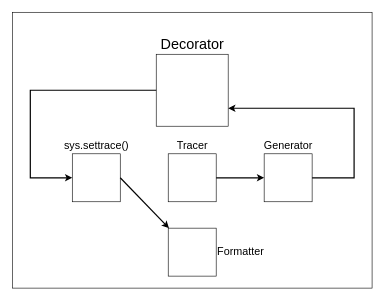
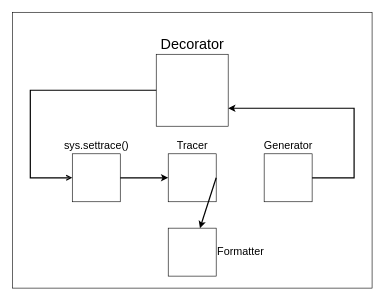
(65, 178) -> (66, 178)
(237, 178) -> (209, 201)
(143, 201) -> (141, 178)
